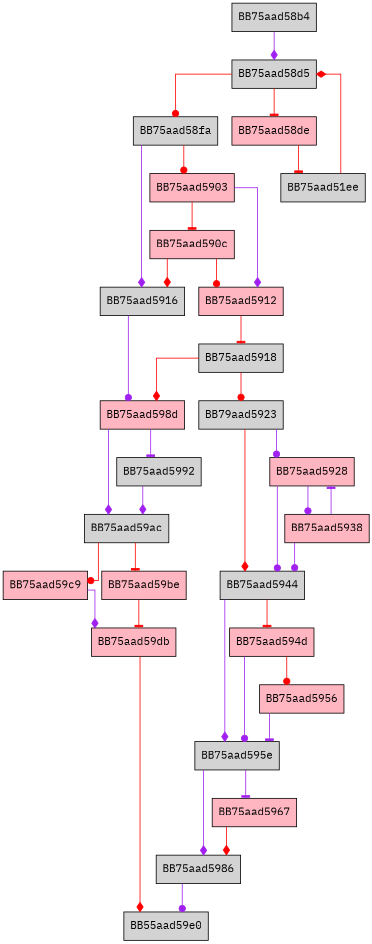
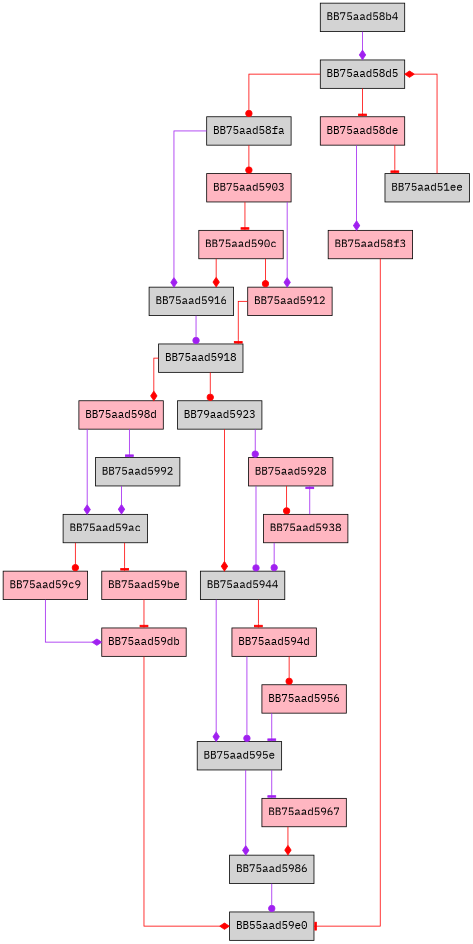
none -> (370, 245)
(128, 355) -> (196, 327)
(308, 497) -> (287, 497)
